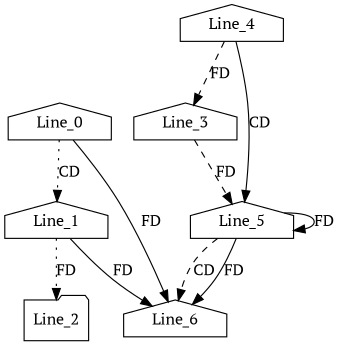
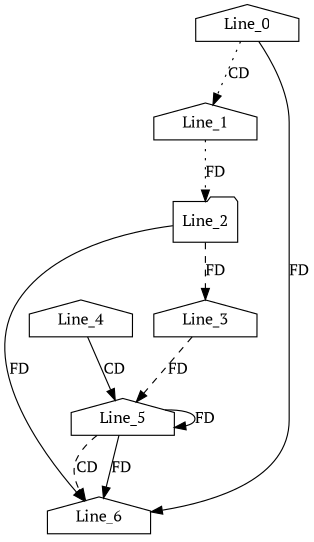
(212, 68) -> (205, 265)
(104, 272) -> (11, 318)
